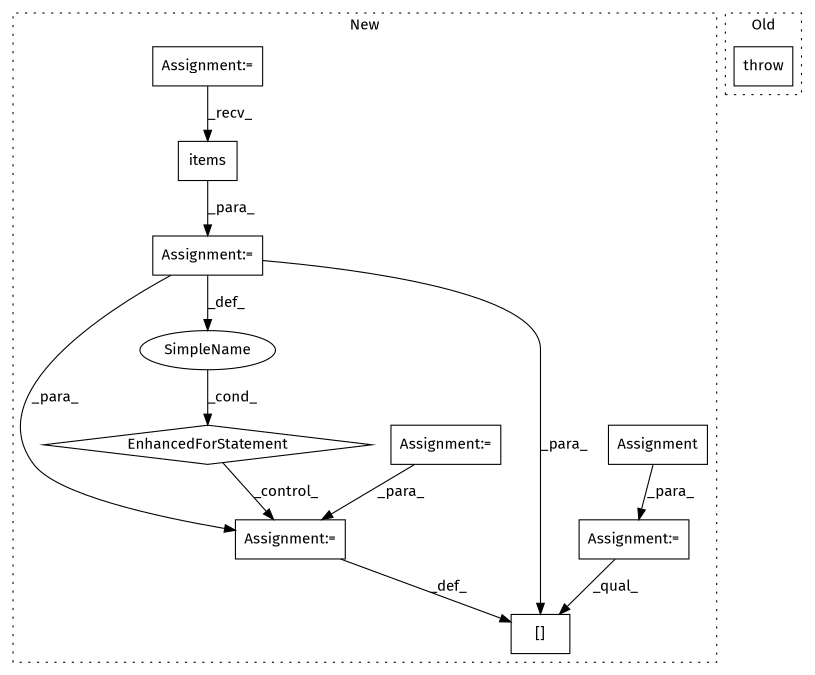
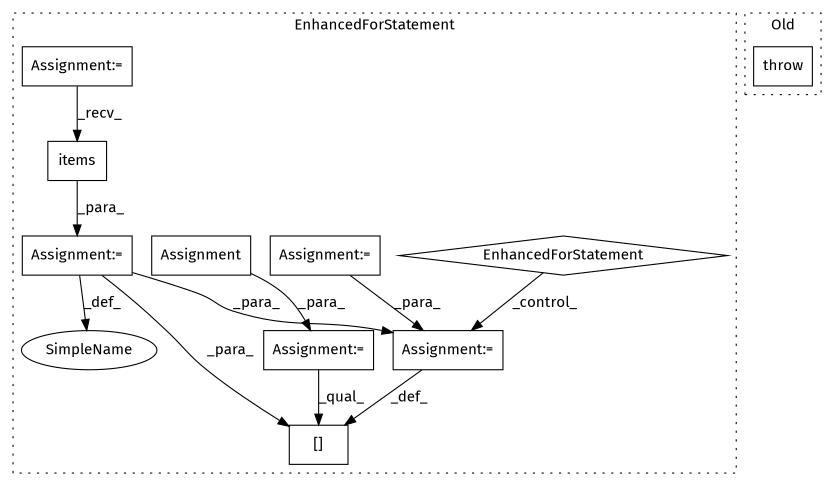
(365, 26) -> (375, 26)
(208, 392) -> none
